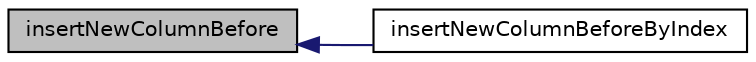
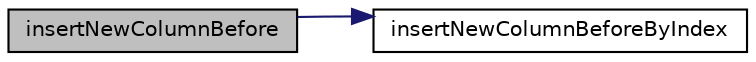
(346, 45) -> (325, 17)
